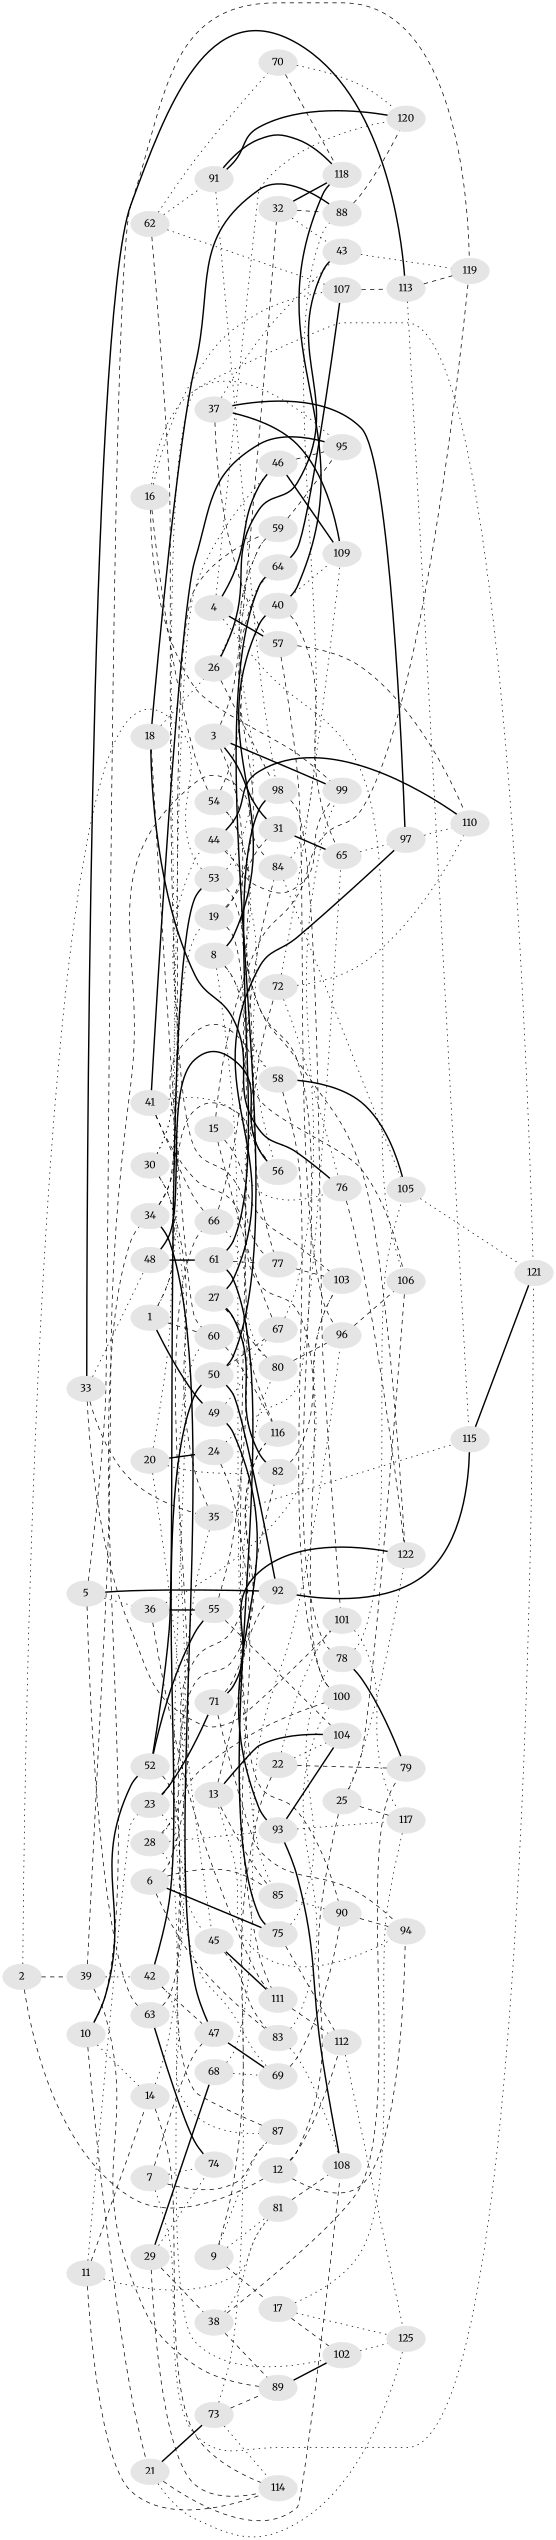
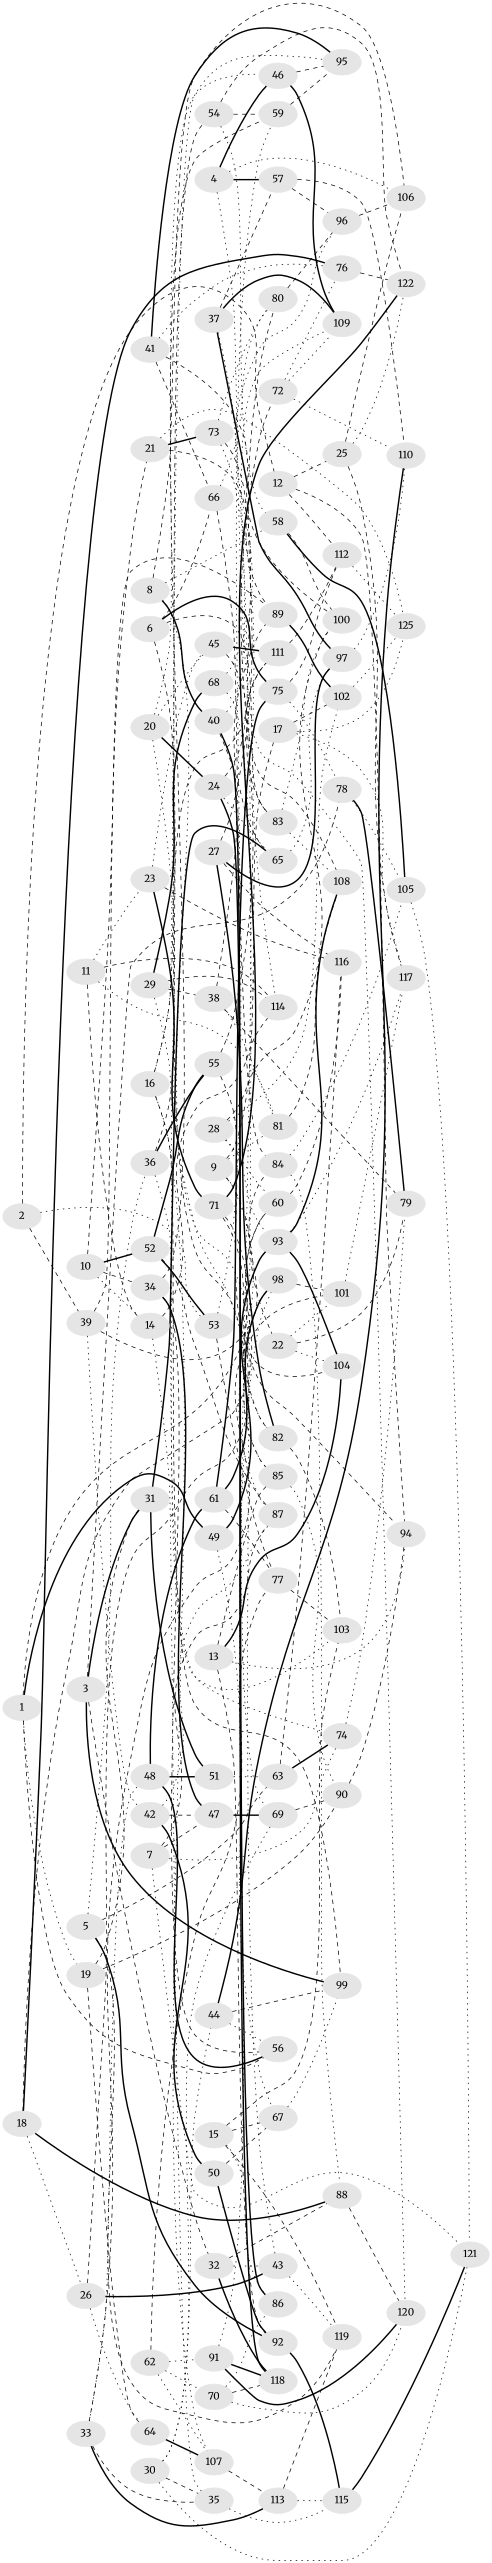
(246, 971) -> none
none -> (386, 1446)
none -> (214, 1777)
none -> (278, 2304)
